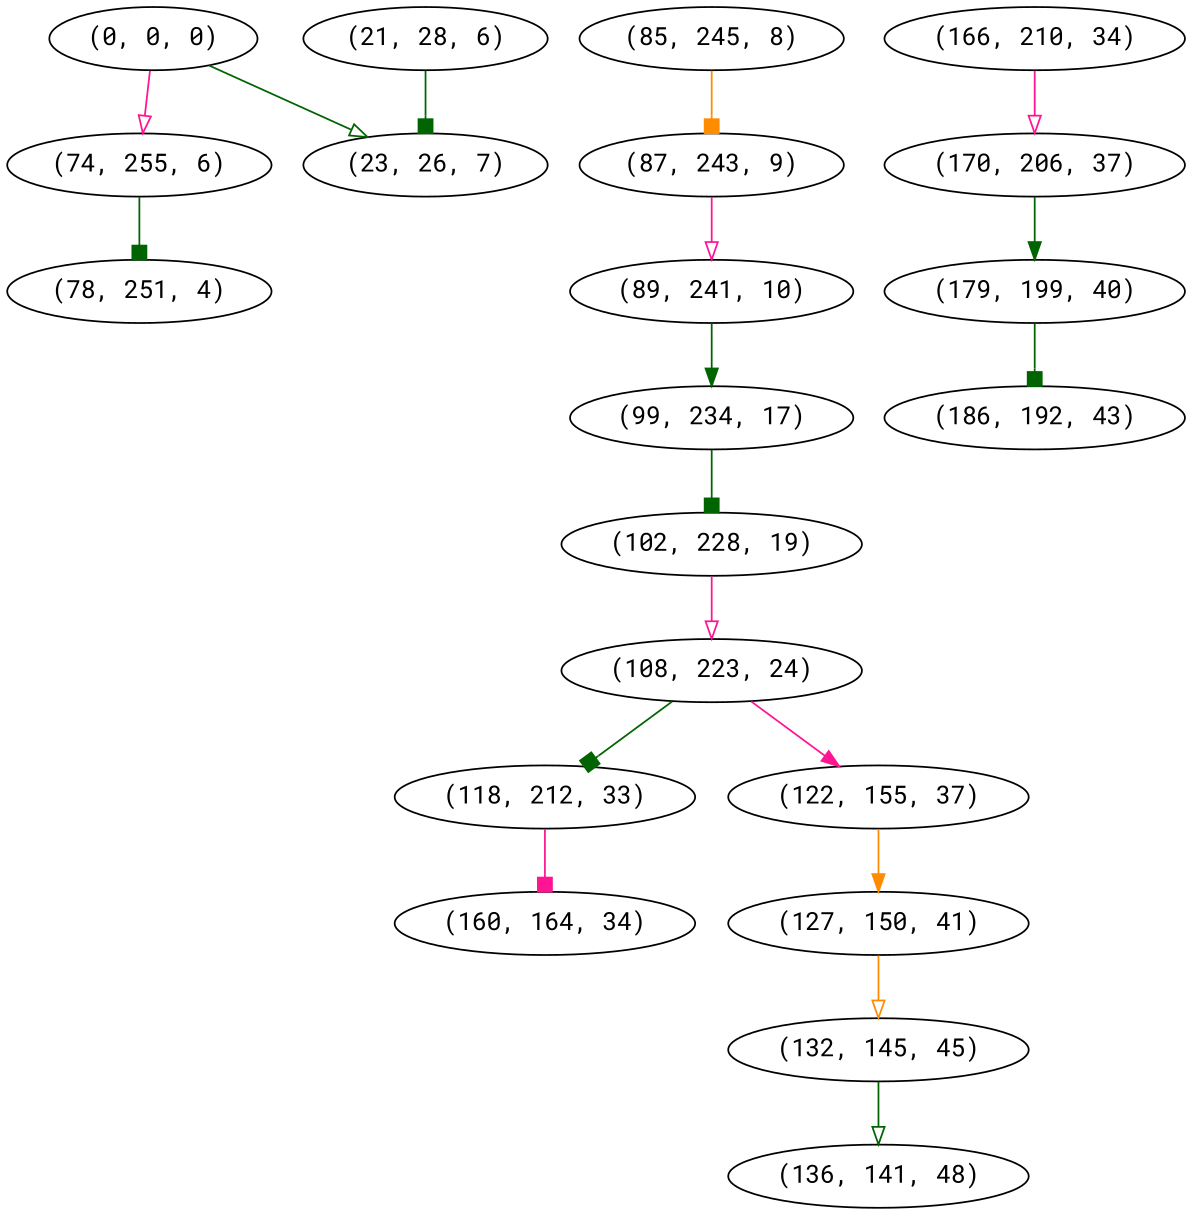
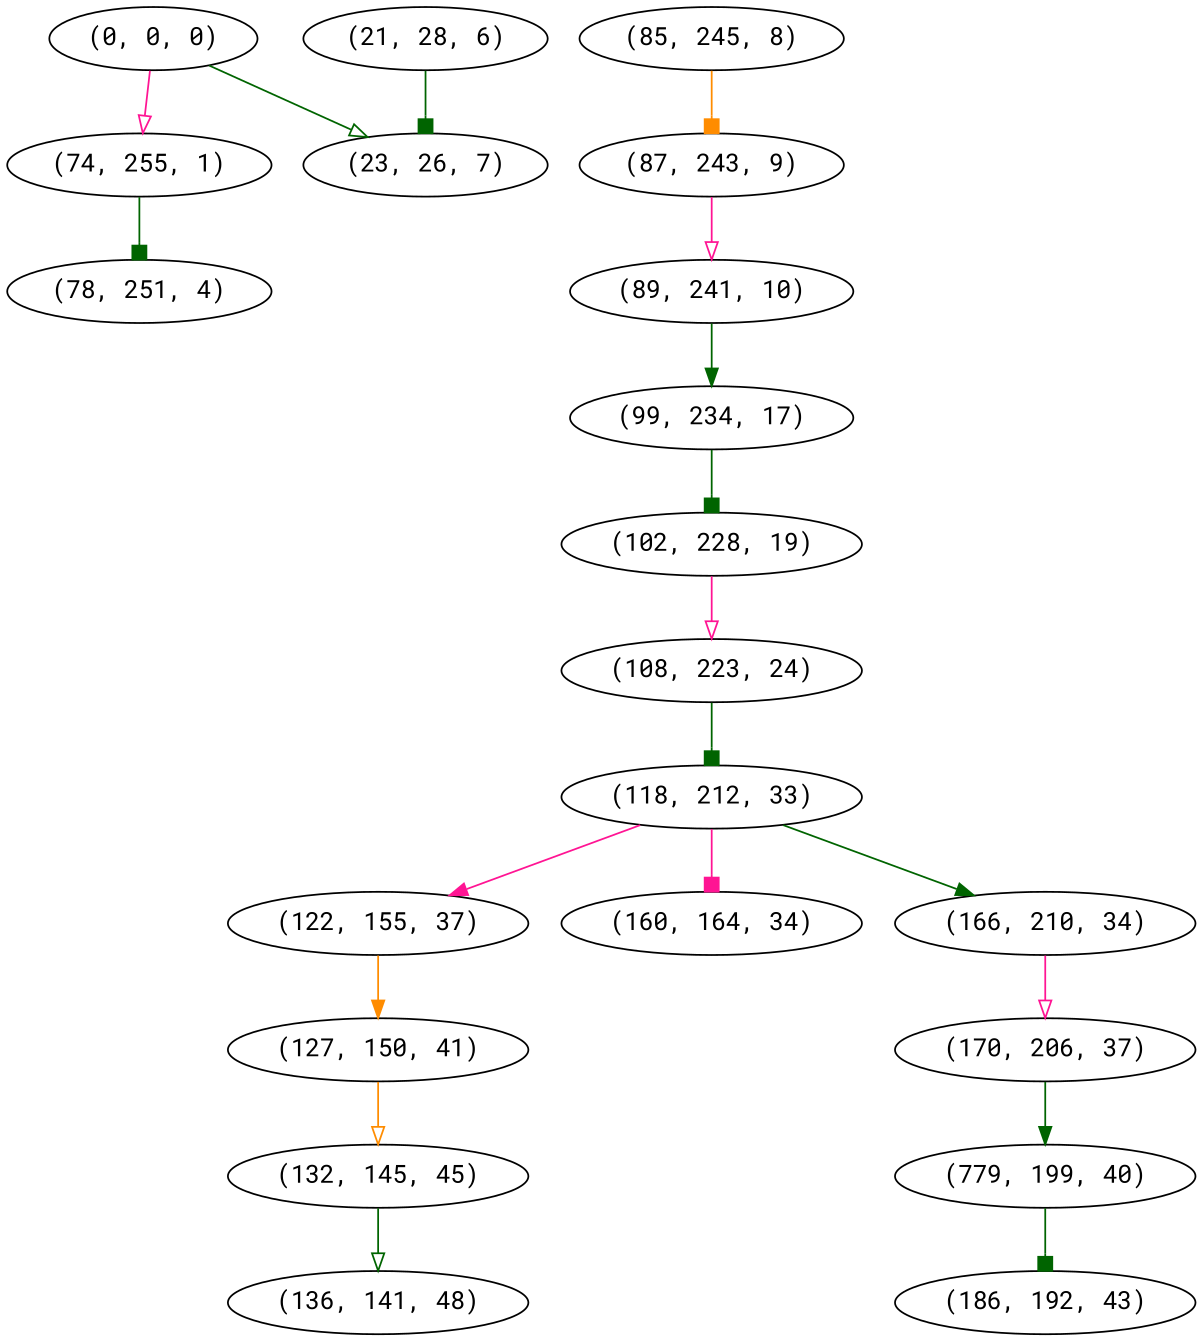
(139, 165) -> (139, 165)
(1035, 291) -> (1045, 1176)
(788, 729) -> (553, 857)
none -> (870, 857)
